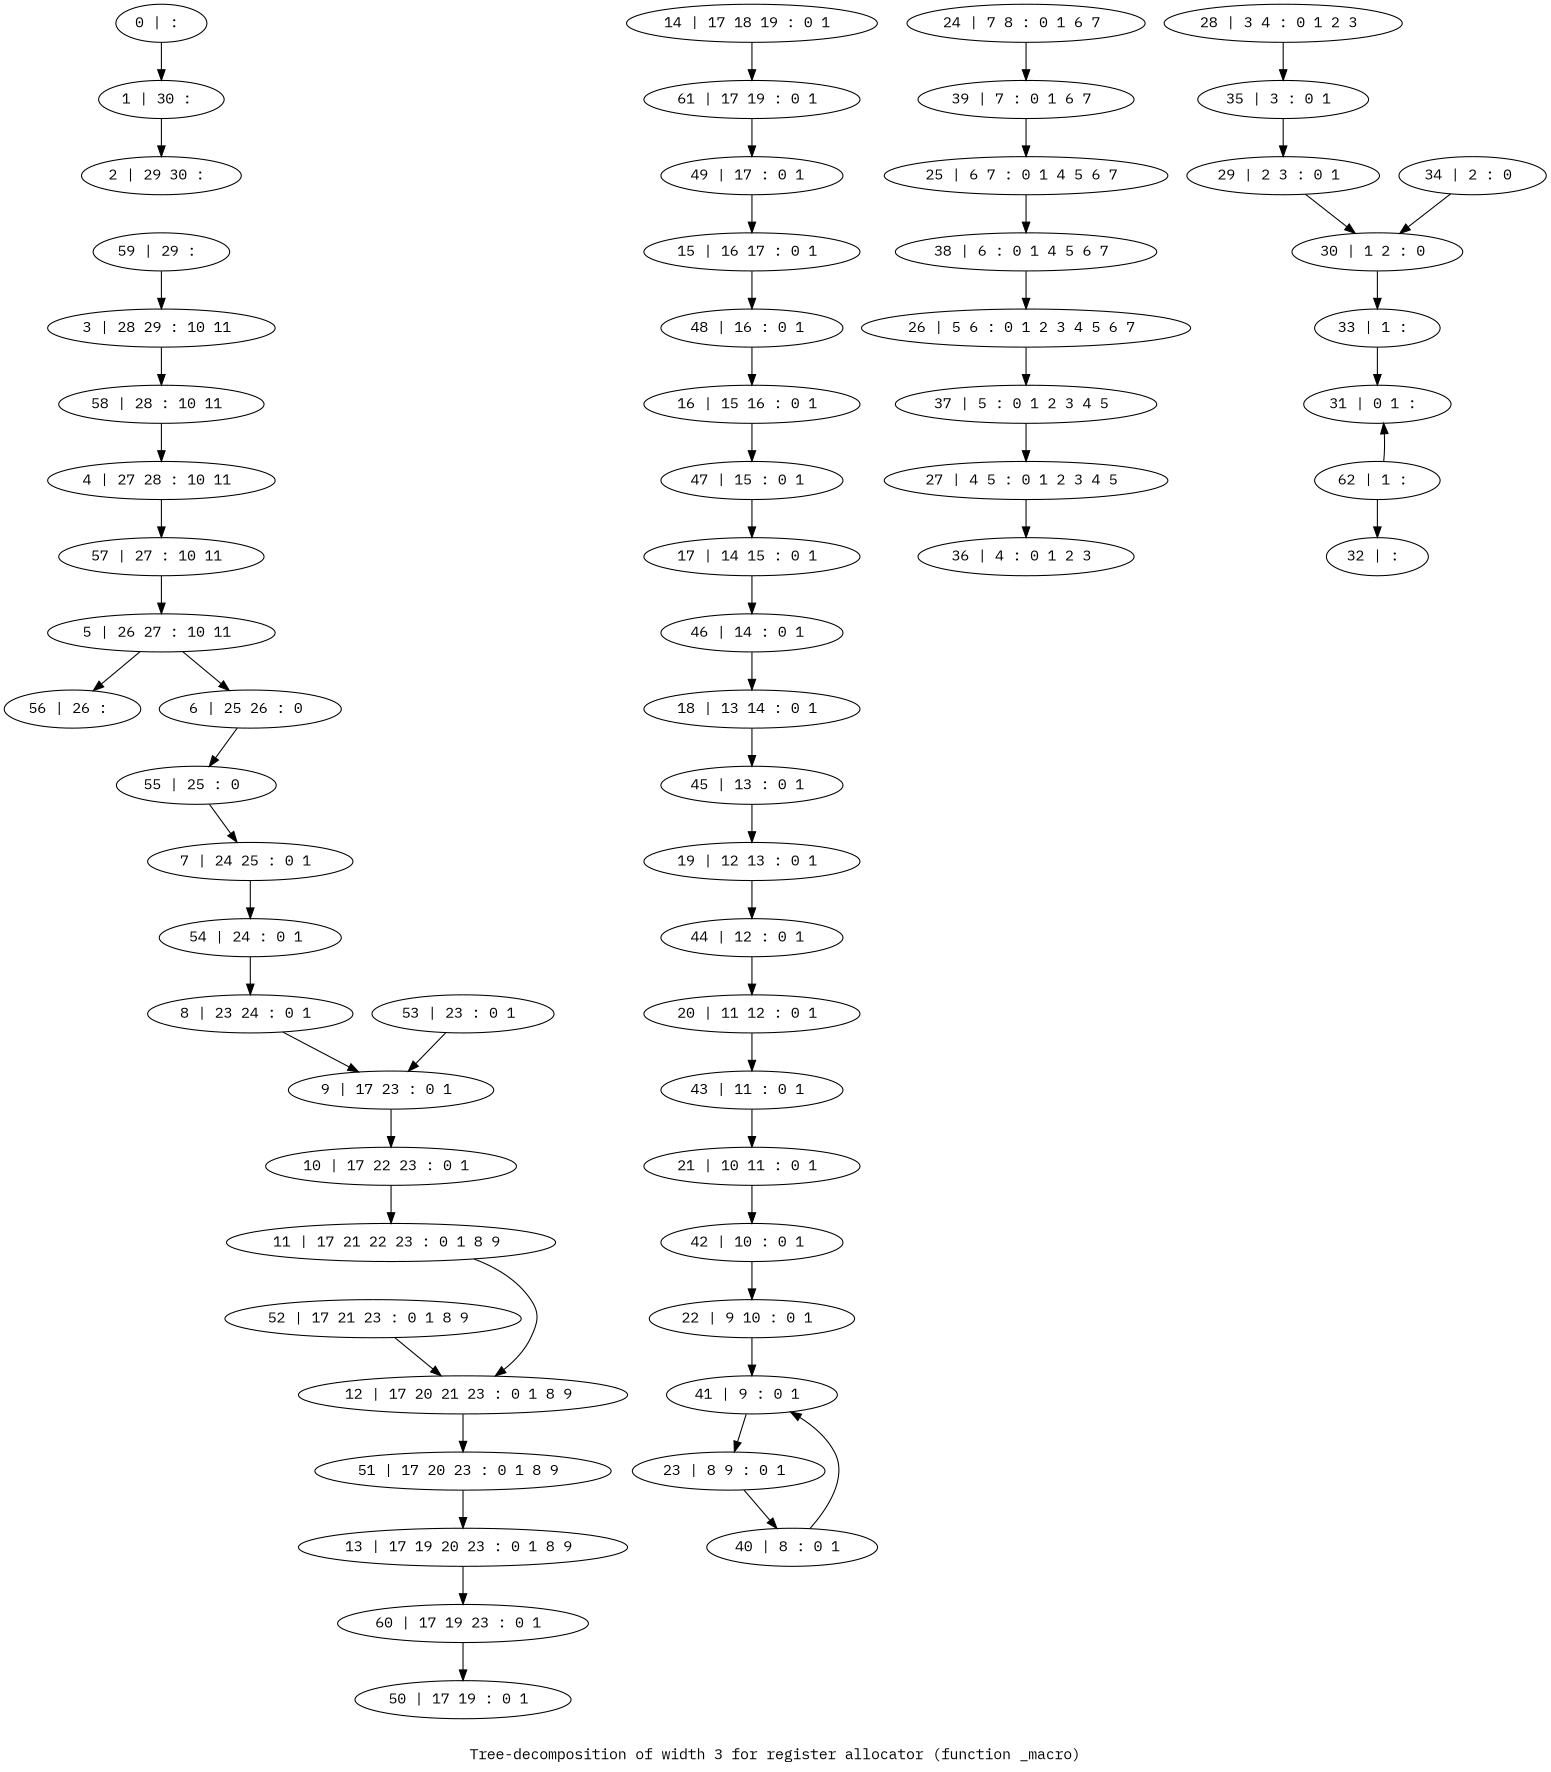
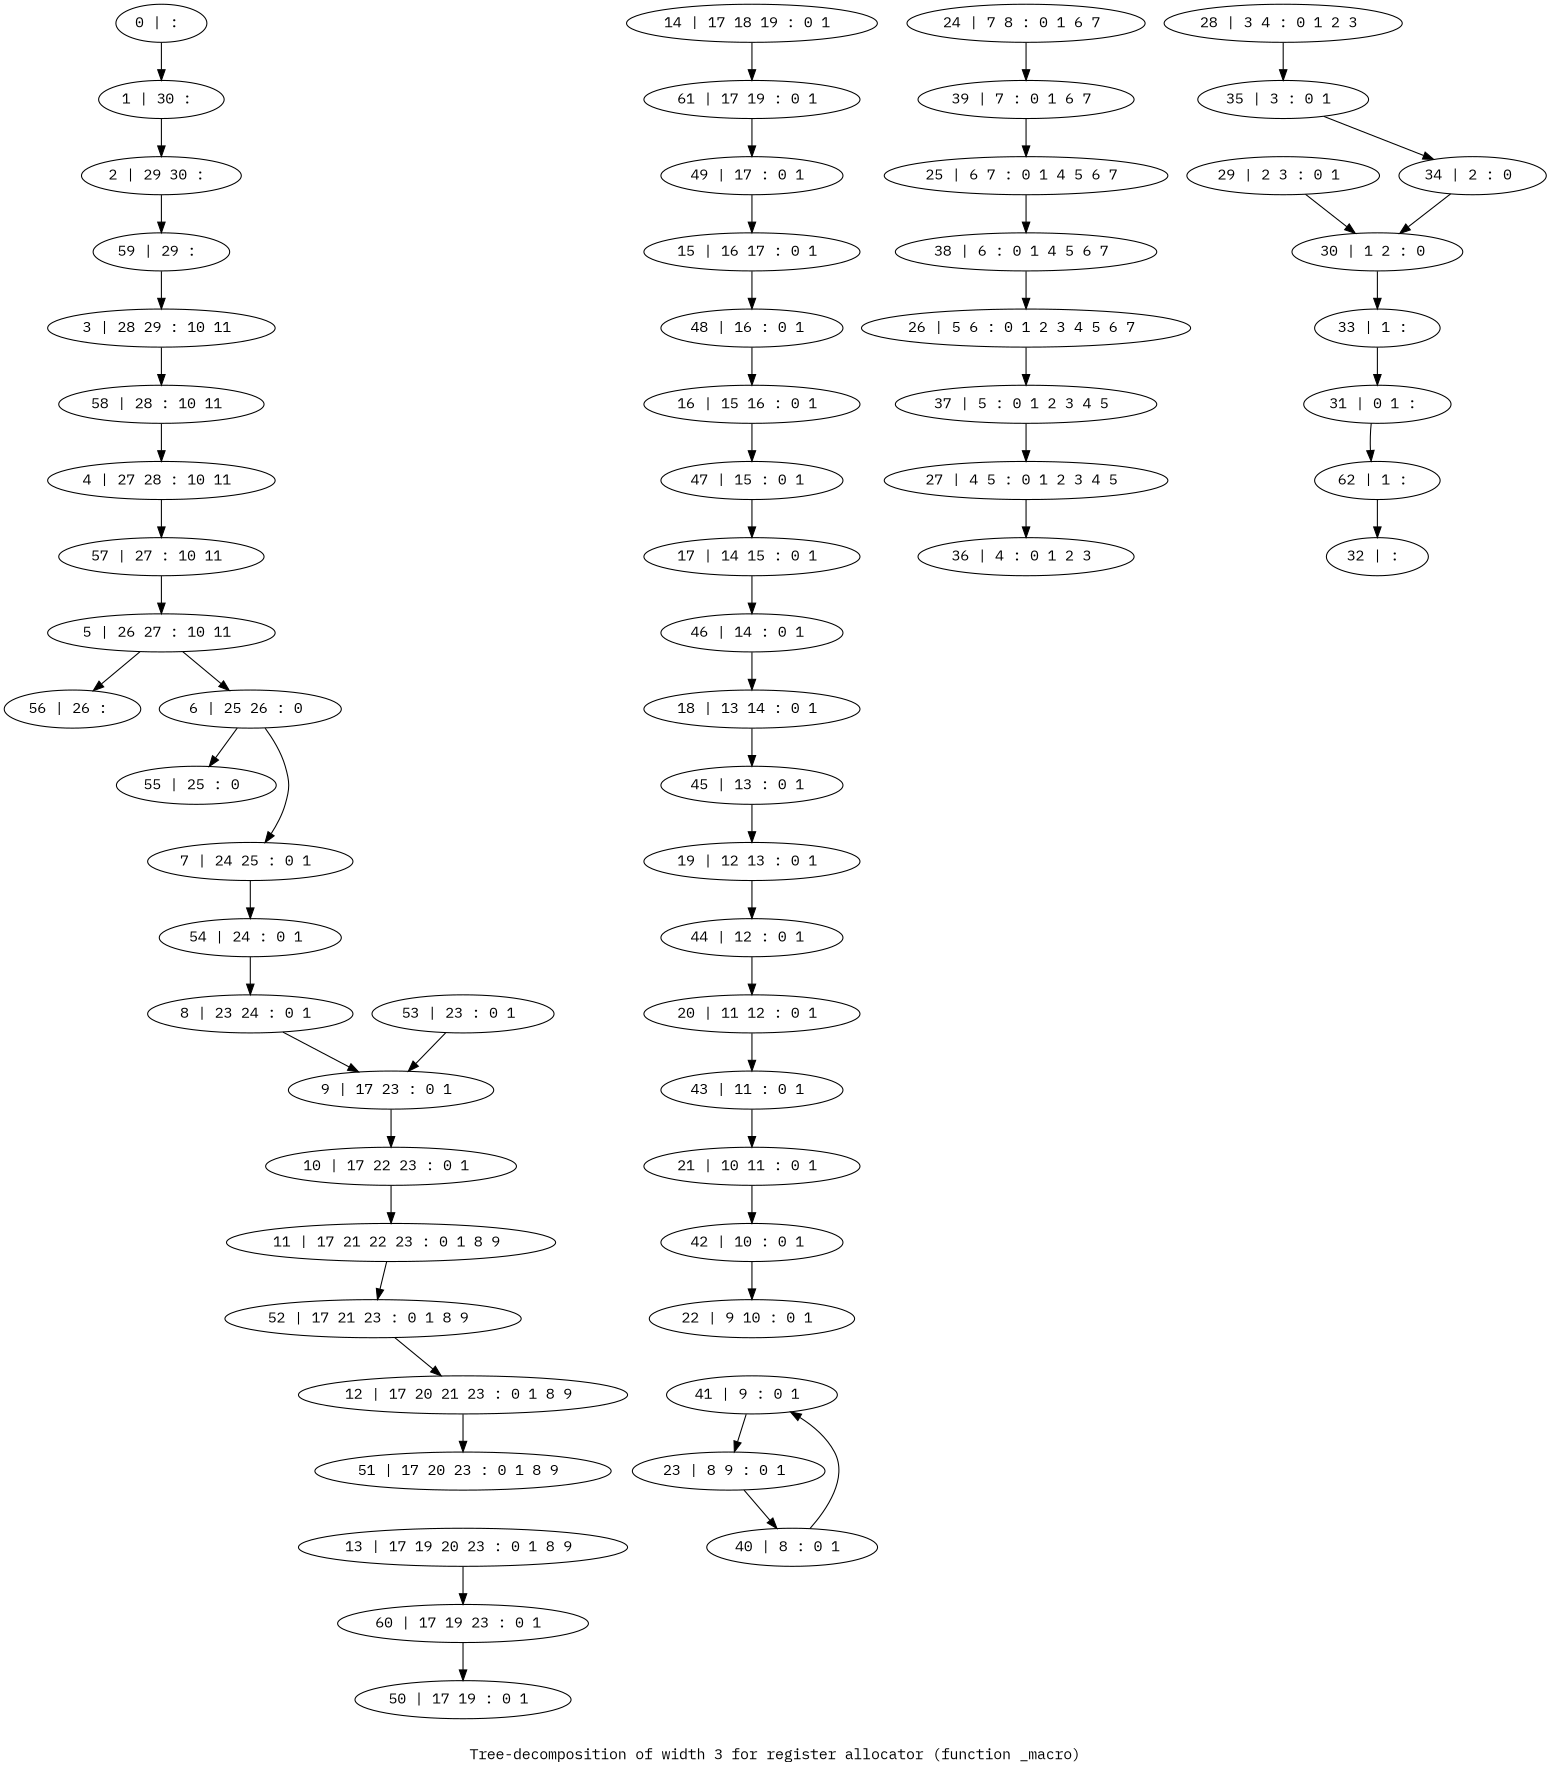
(1283, 132) -> (1374, 136)
none -> (161, 209)
(1385, 448) -> (1370, 437)
(220, 819) -> (288, 780)
(534, 1305) -> (383, 1276)
(752, 1352) -> none
(463, 1504) -> none
